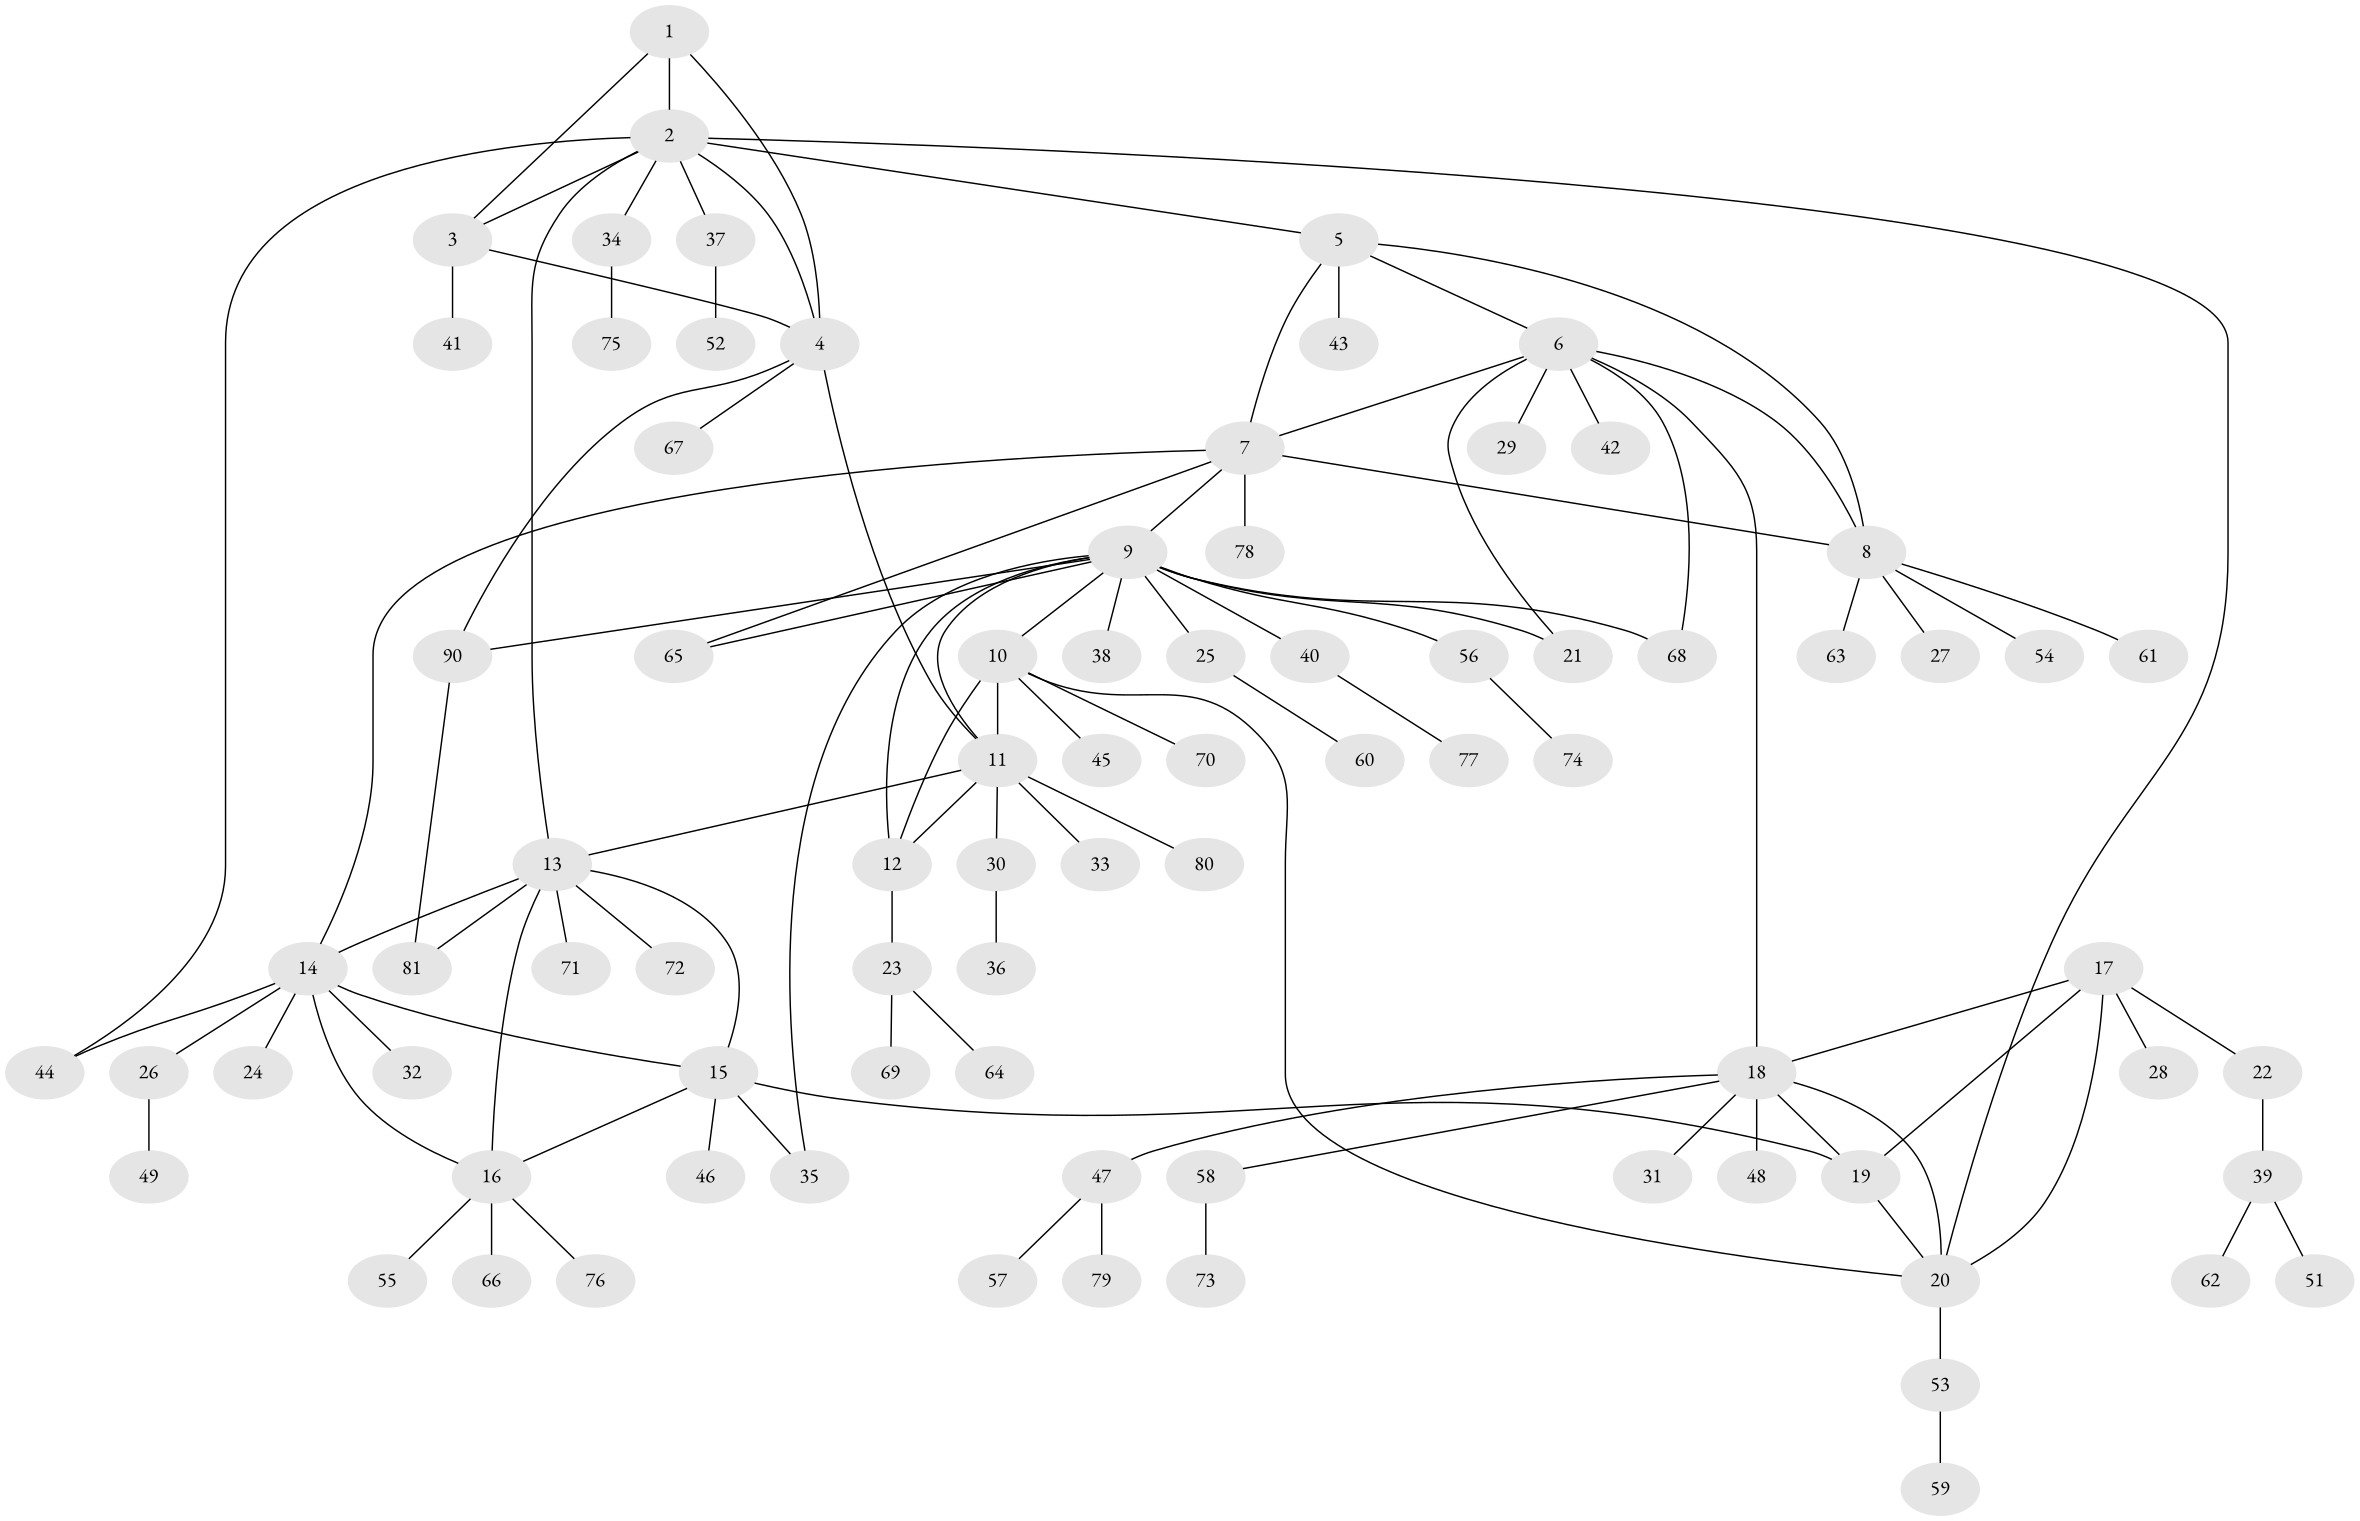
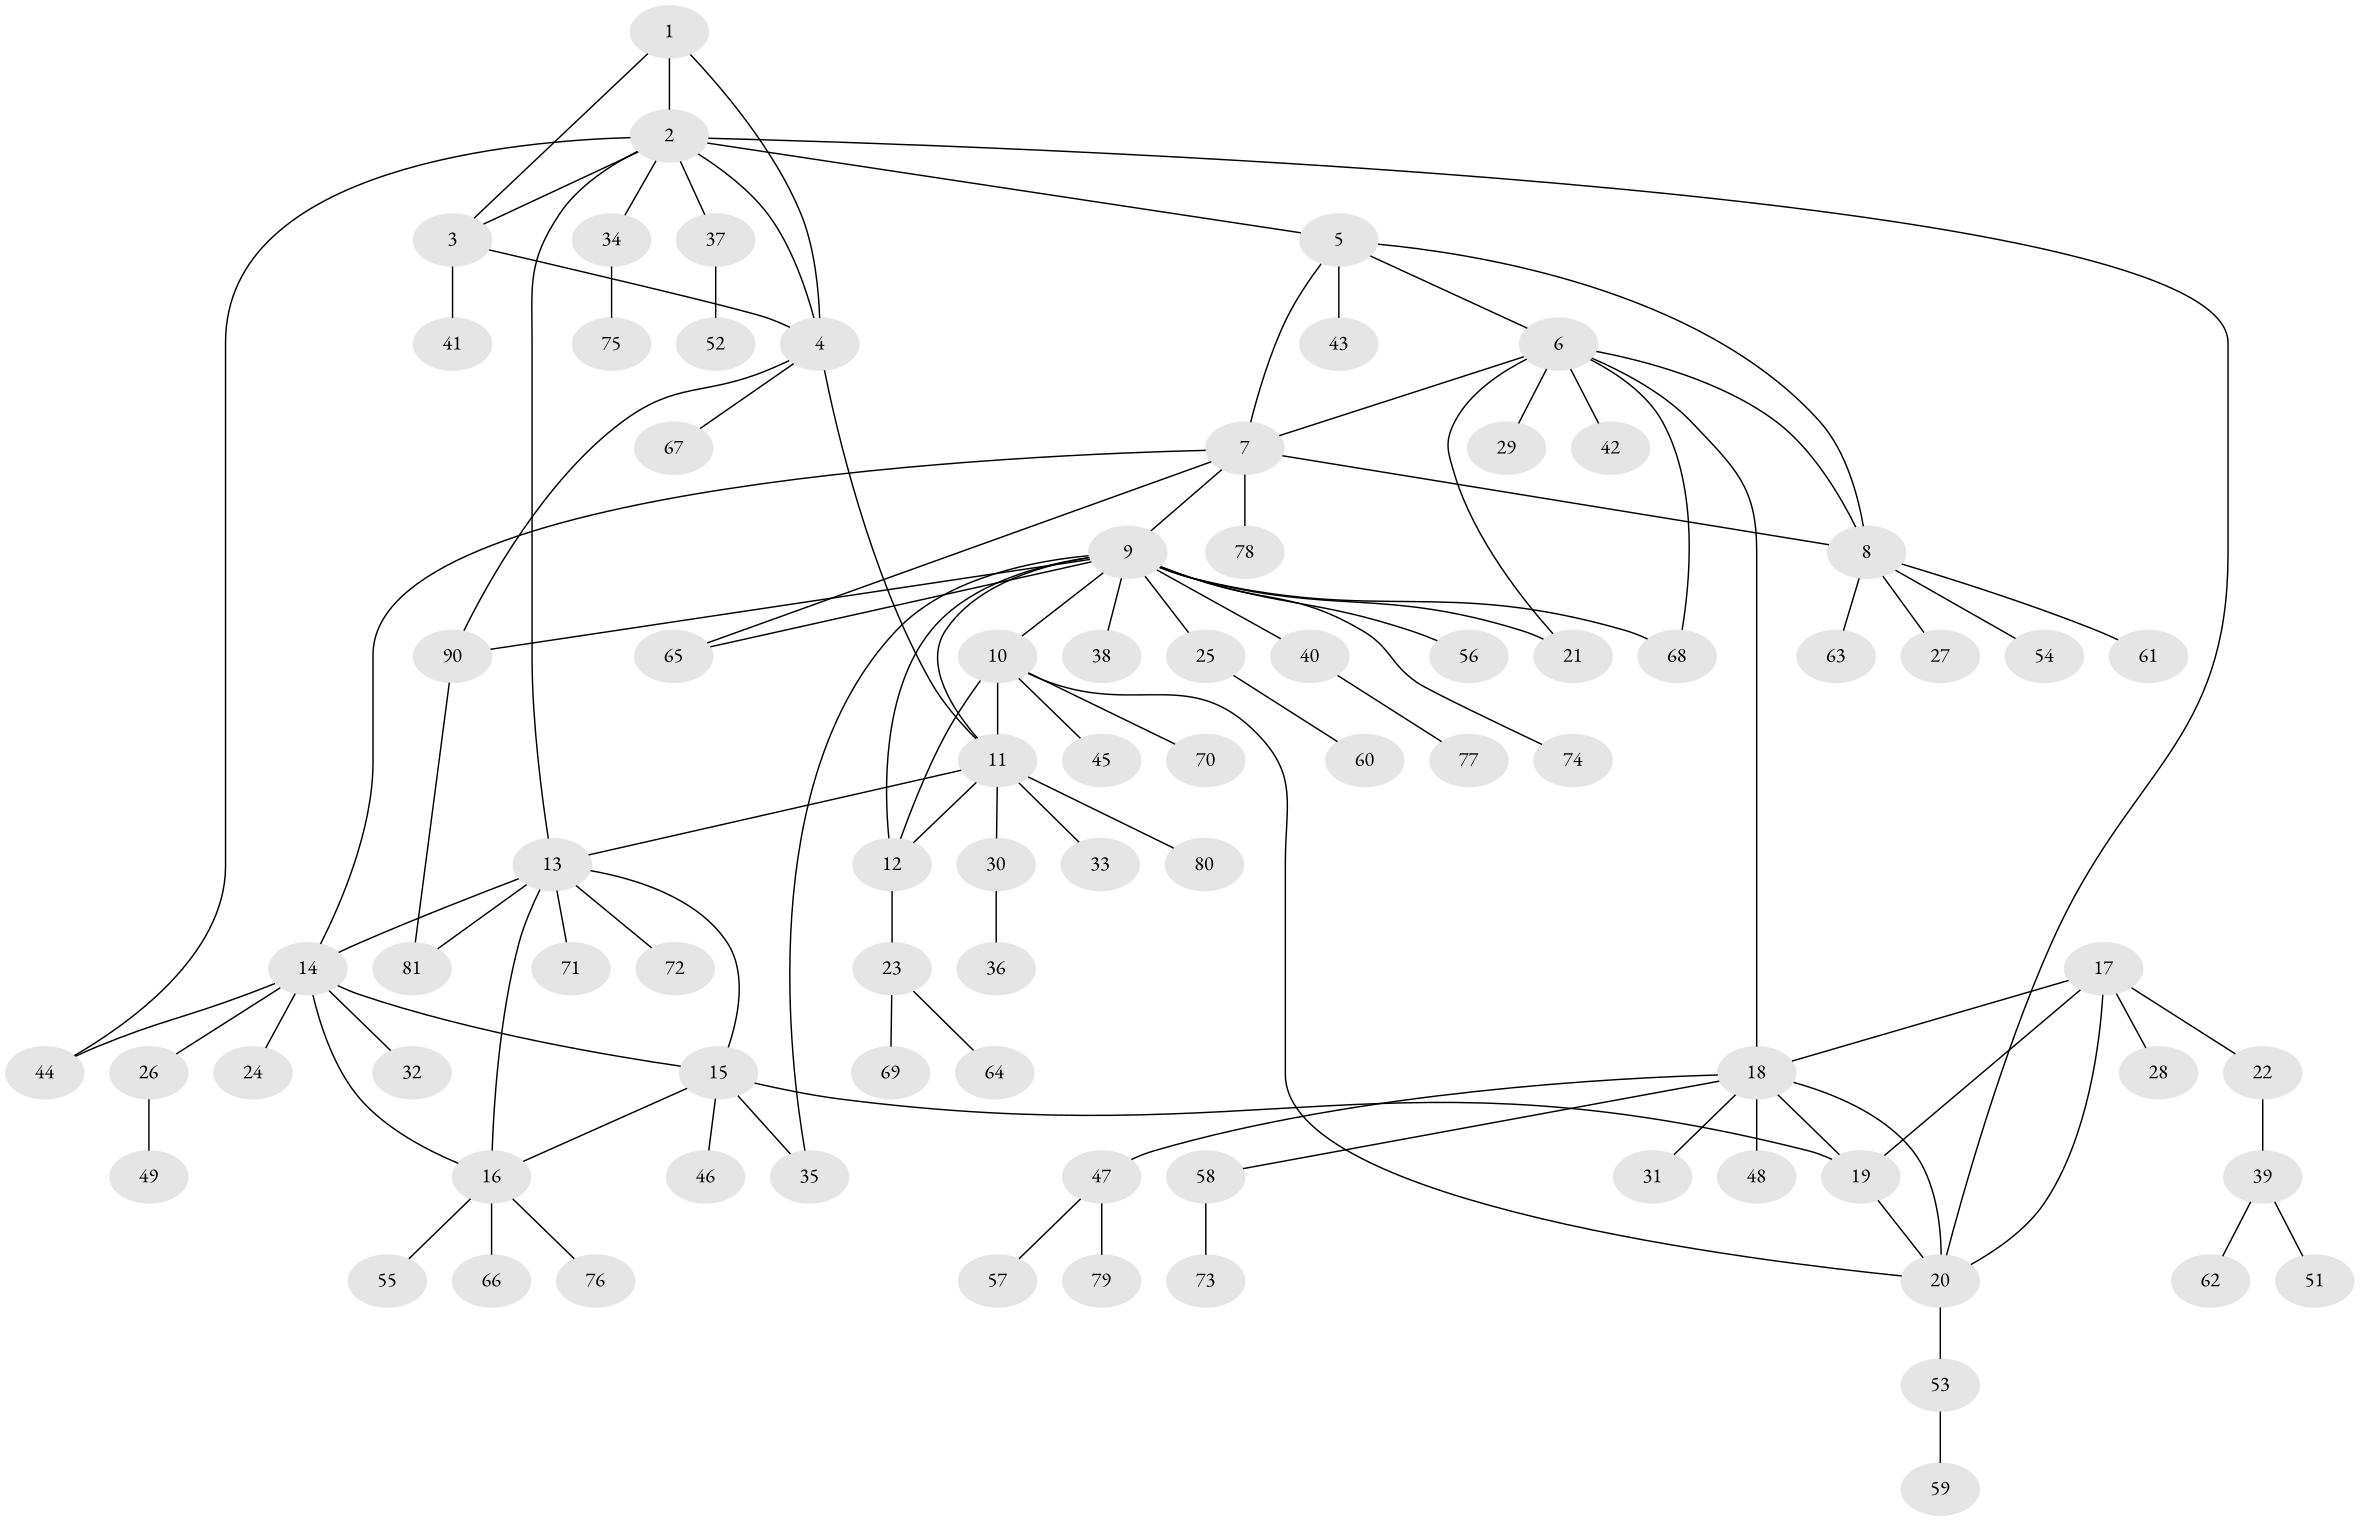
(1521, 708) -> (1364, 631)
